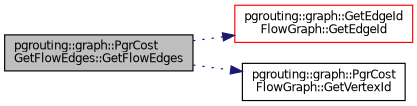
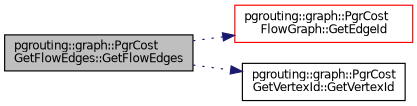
(324, 24) -> (324, 24)
(324, 82) -> (324, 82)
